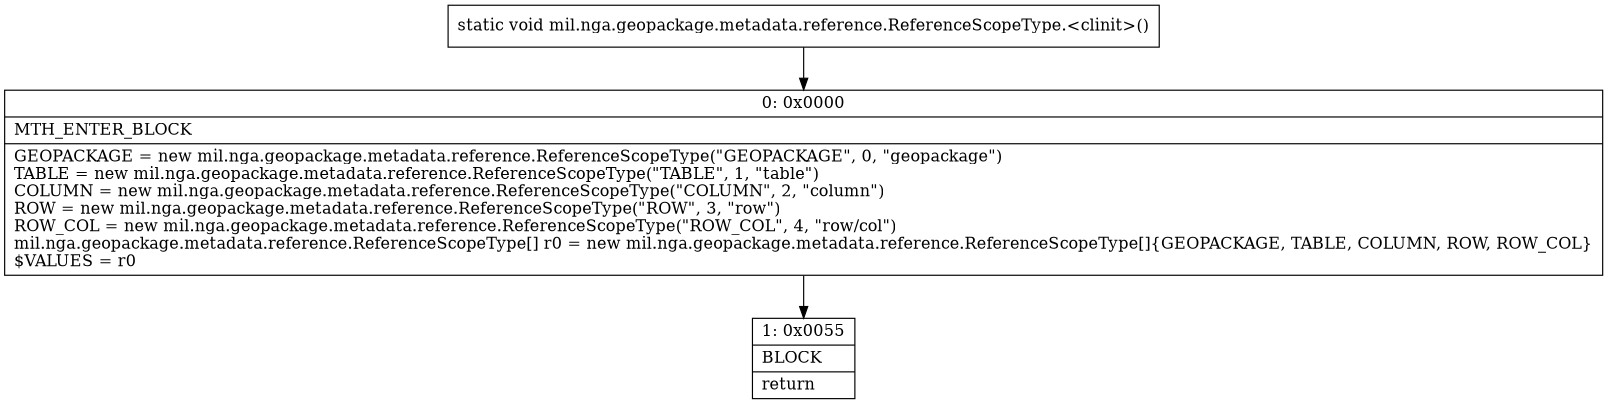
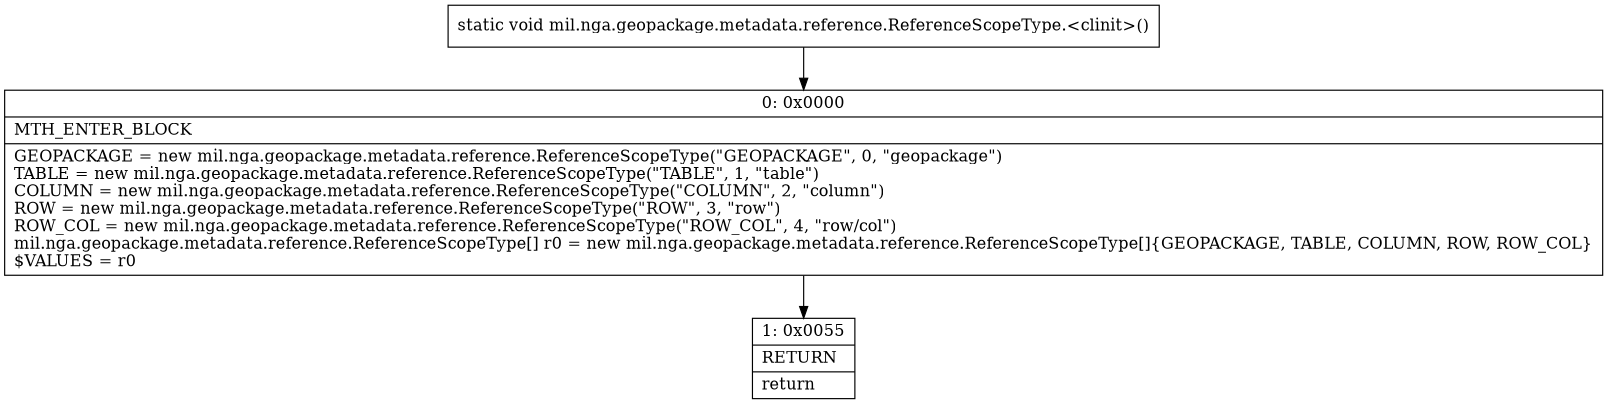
(792, 358) -> (800, 358)
